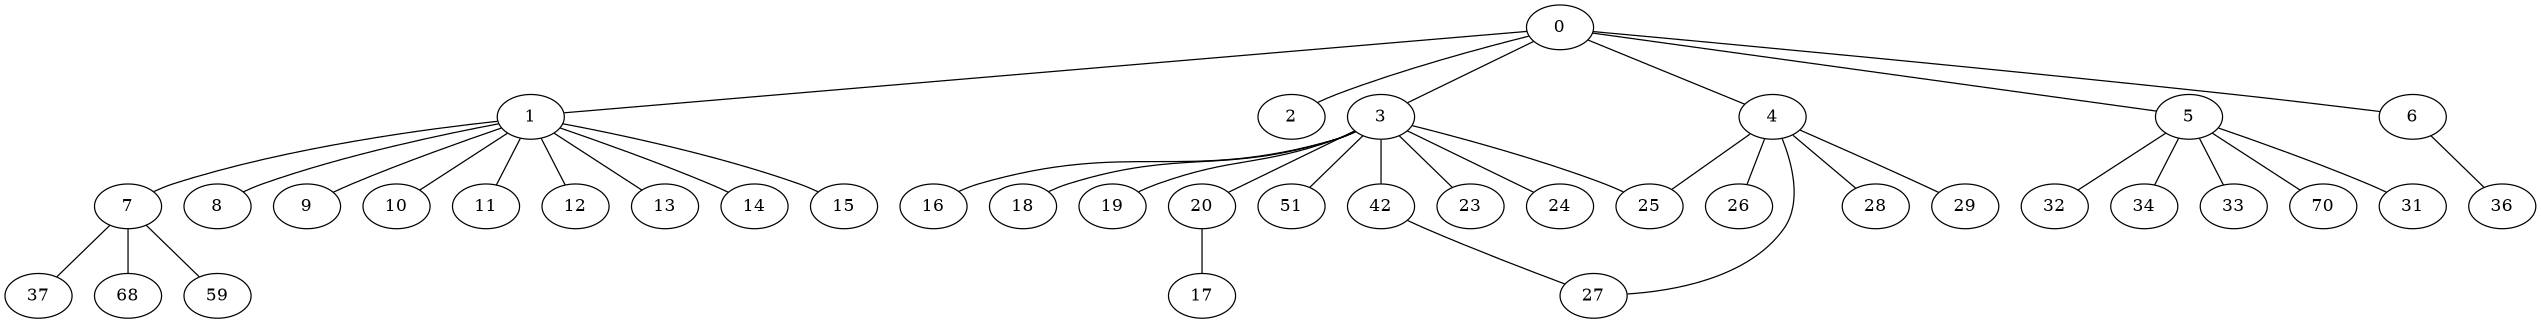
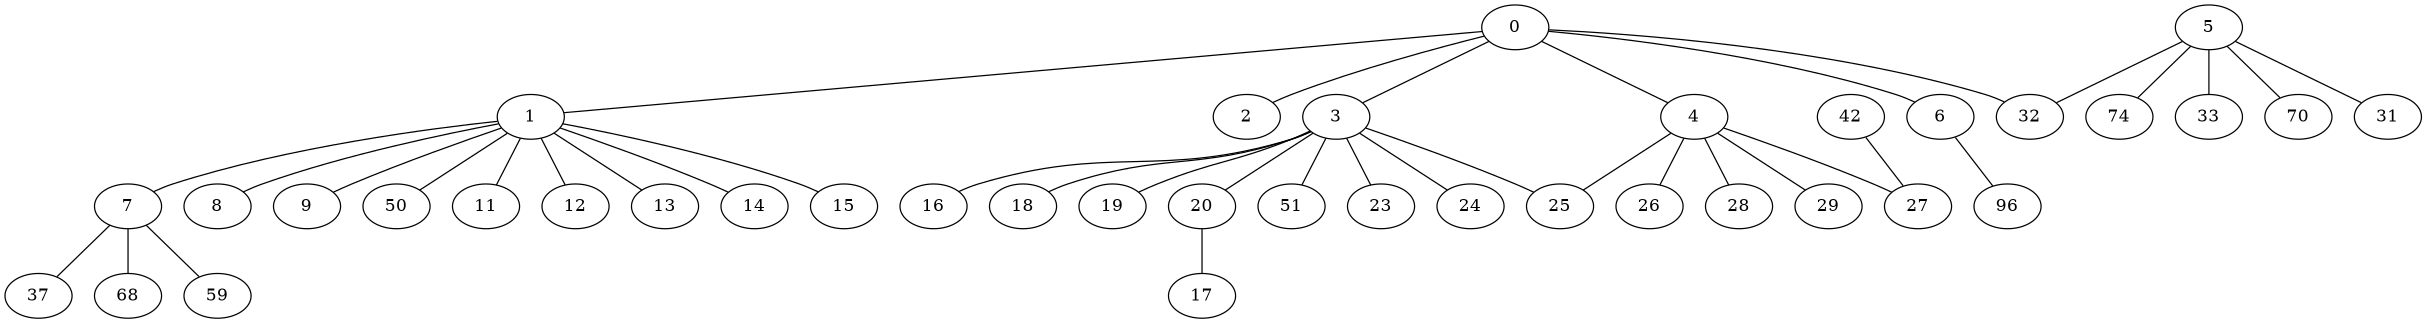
(1874, 72) -> (1779, 52)
(1381, 162) -> none
(397, 206) -> (397, 206)
(2144, 206) -> (2119, 117)
(2502, 206) -> (2008, 206)
